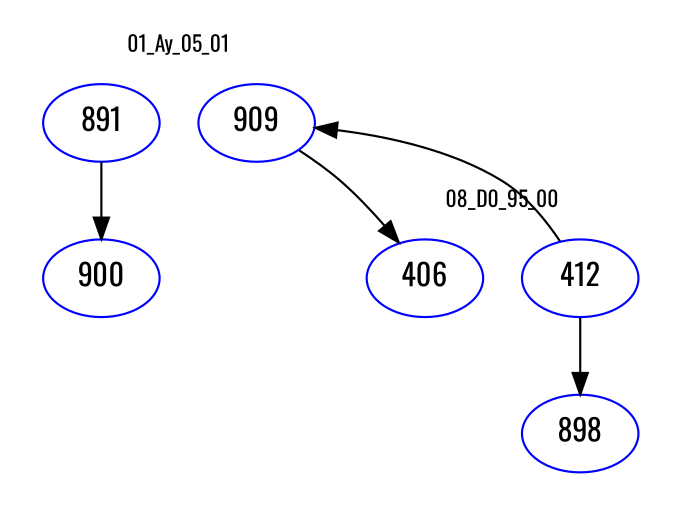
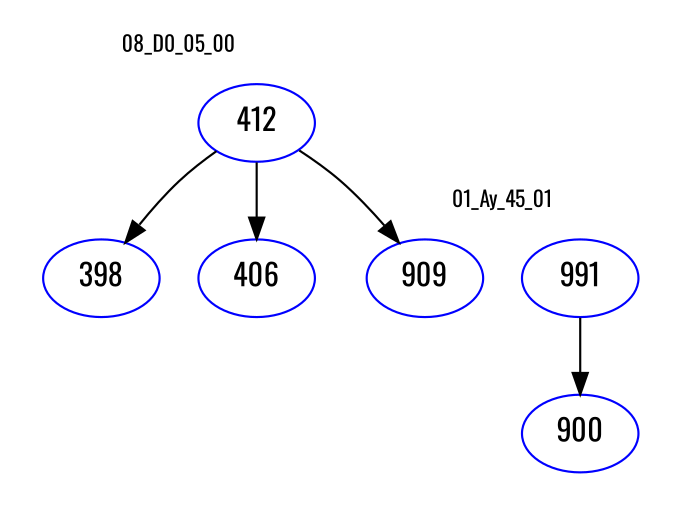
(179, 46) -> (503, 202)
(101, 123) -> (580, 278)
(363, 202) -> (257, 190)
(503, 202) -> (179, 46)
(580, 434) -> (101, 278)
